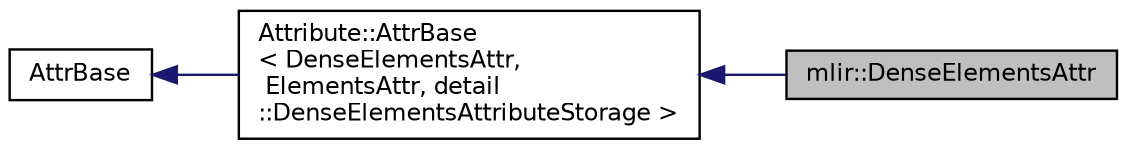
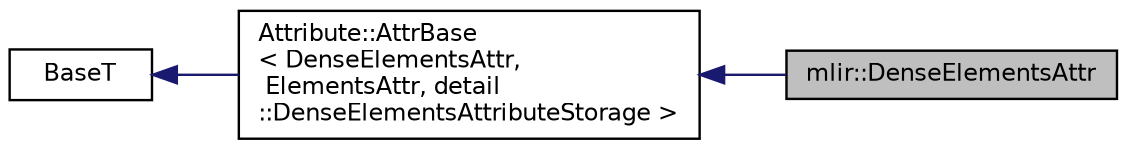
(81, 75) -> (81, 75)
